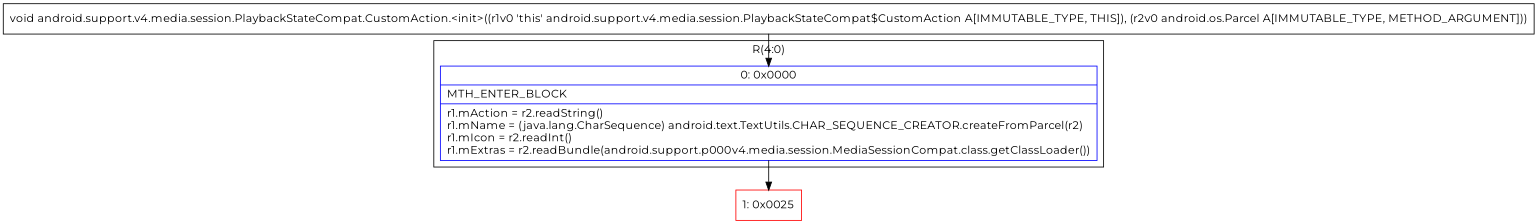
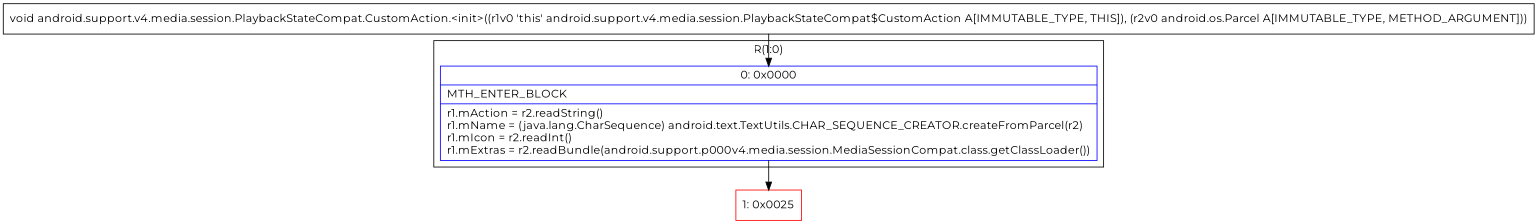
(769, 50) -> (769, 50)
